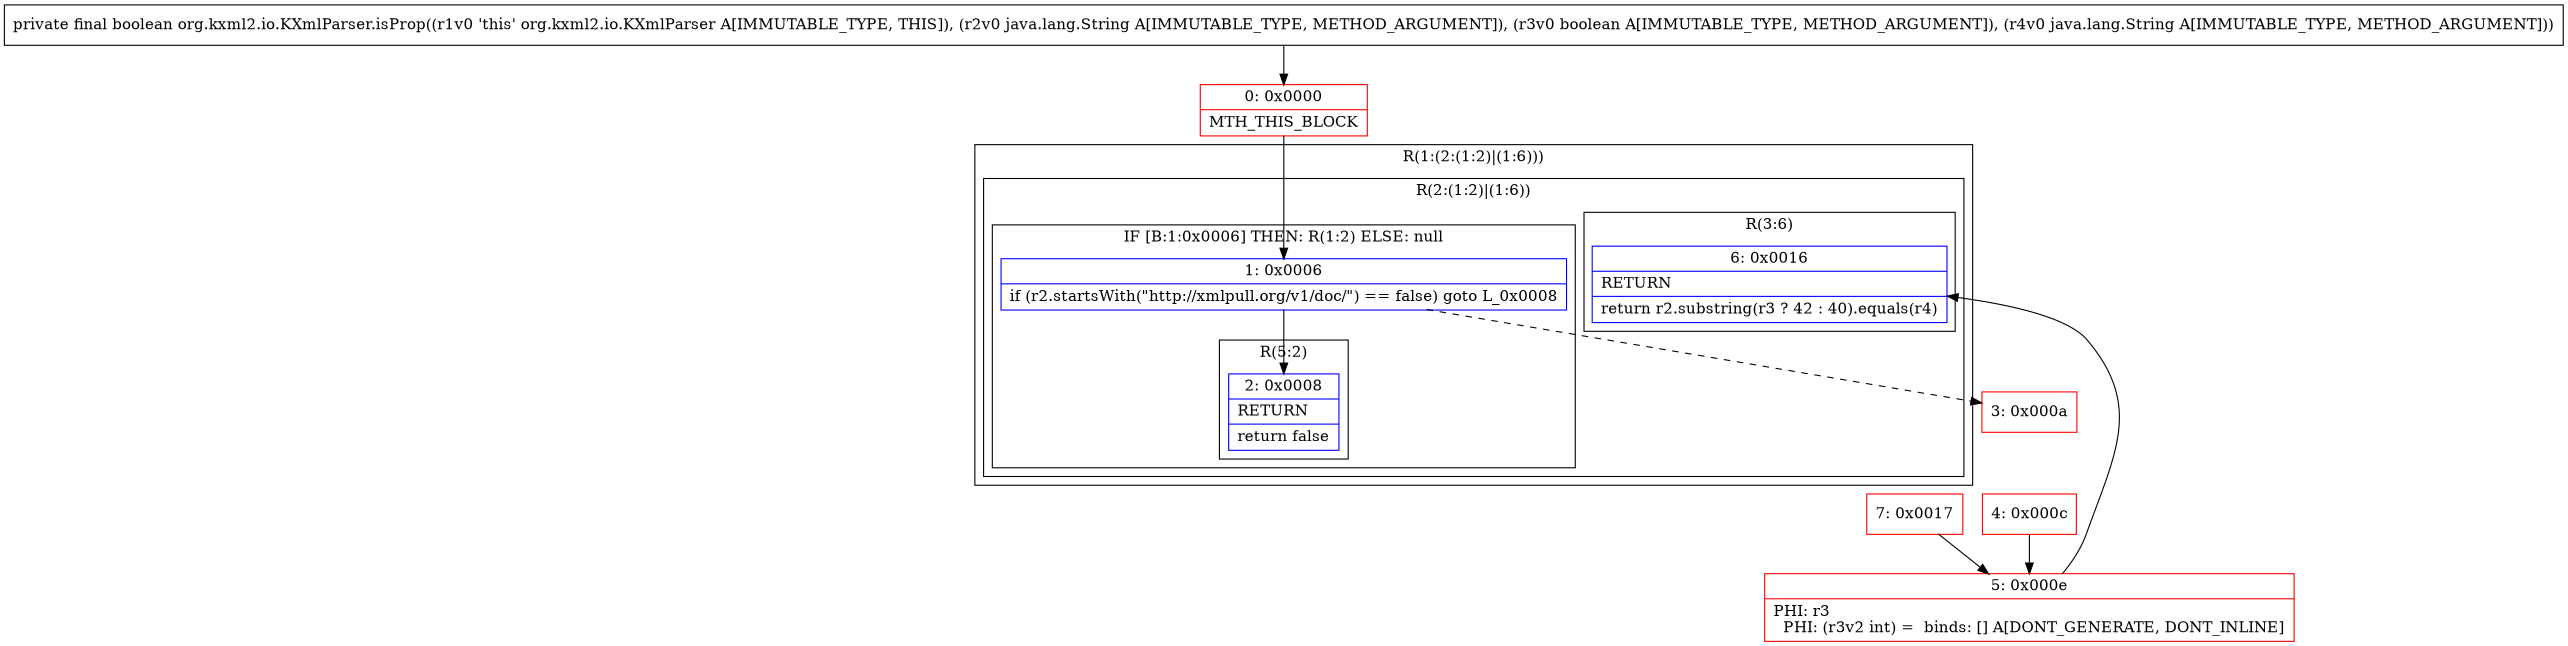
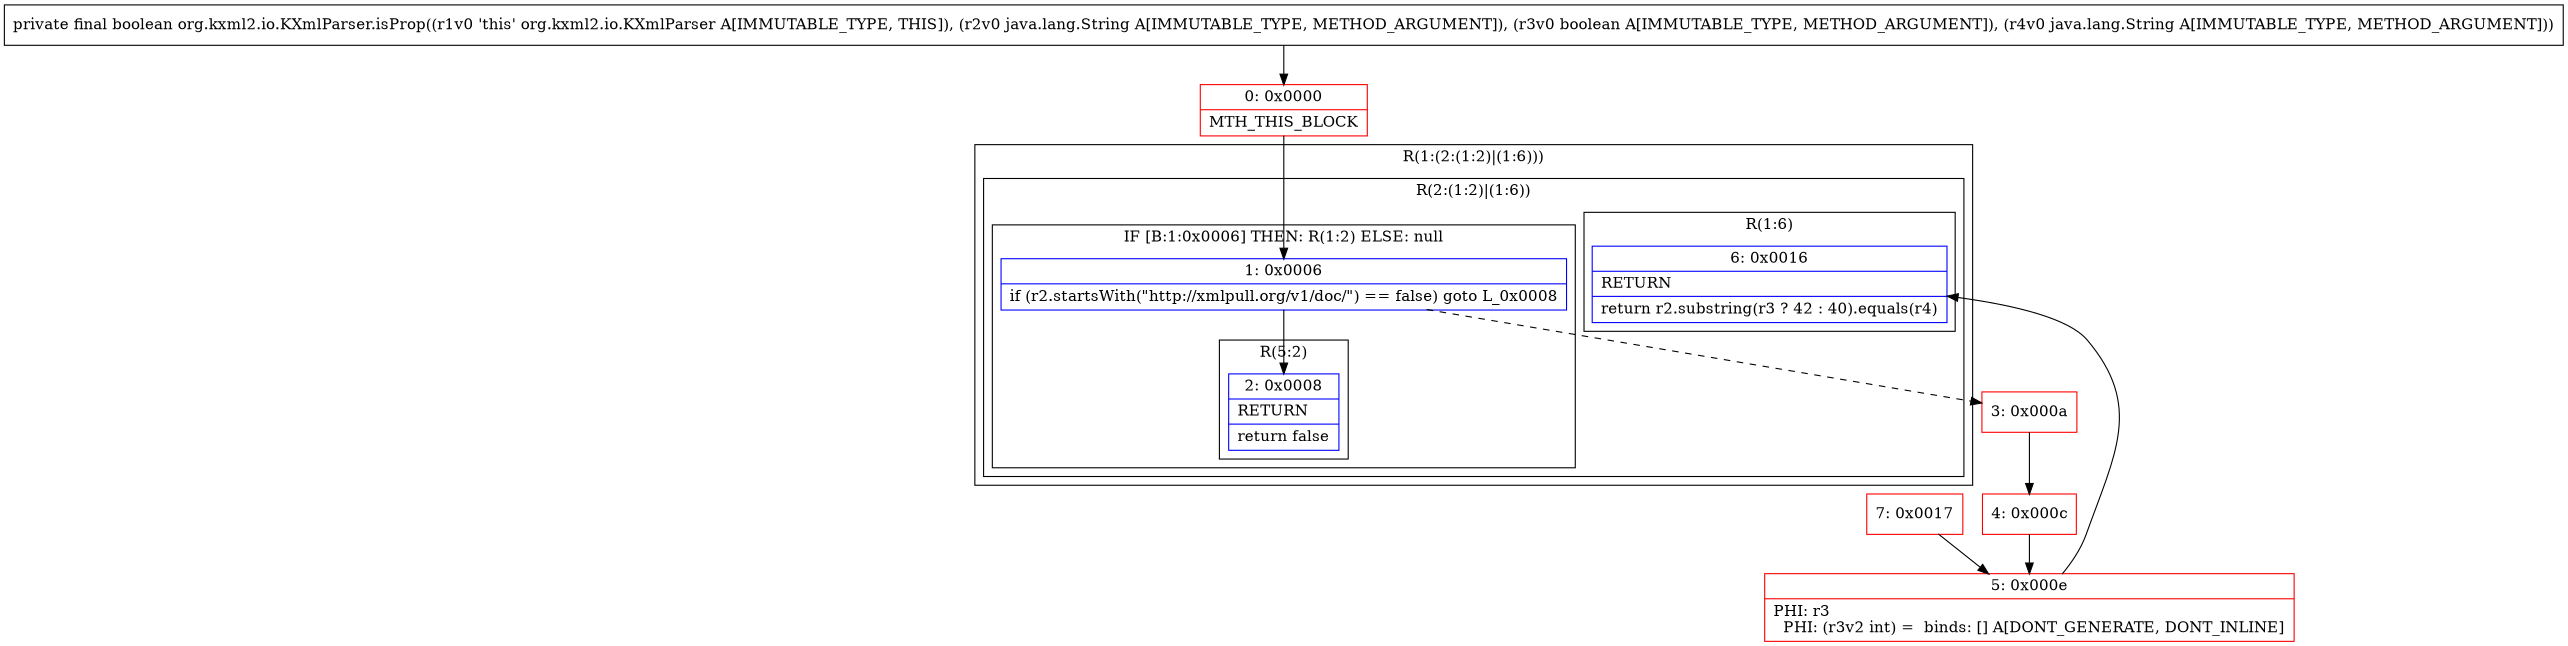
(1770, 225) -> (1770, 225)
none -> (2029, 458)
